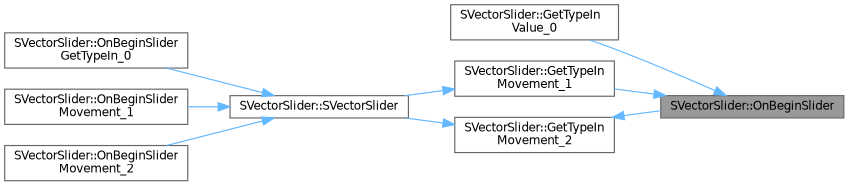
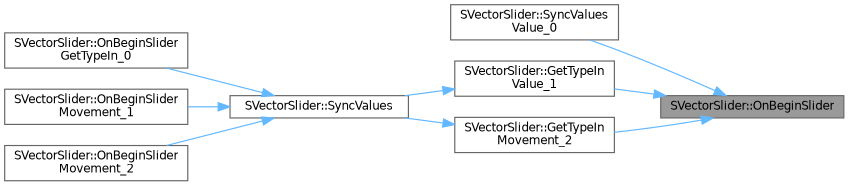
(535, 22) -> (535, 22)
(535, 79) -> (535, 79)
(319, 107) -> (319, 107)
(642, 113) -> (658, 127)
